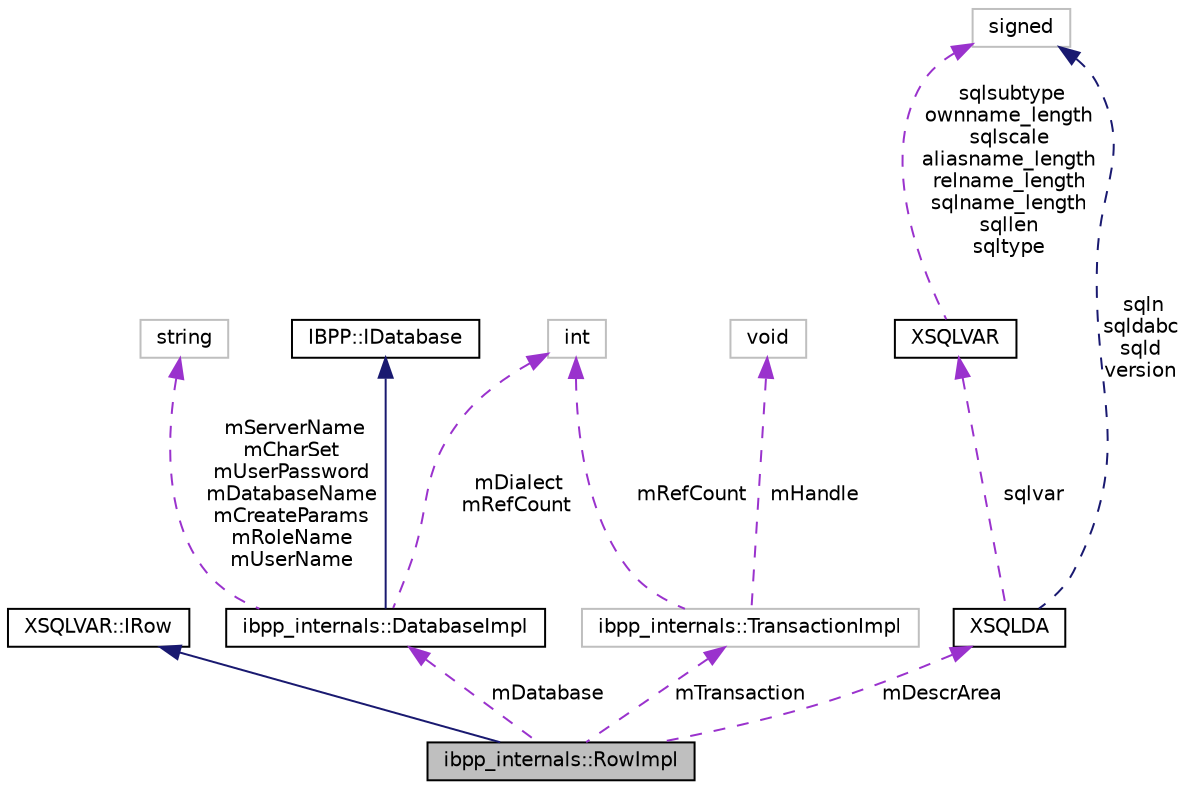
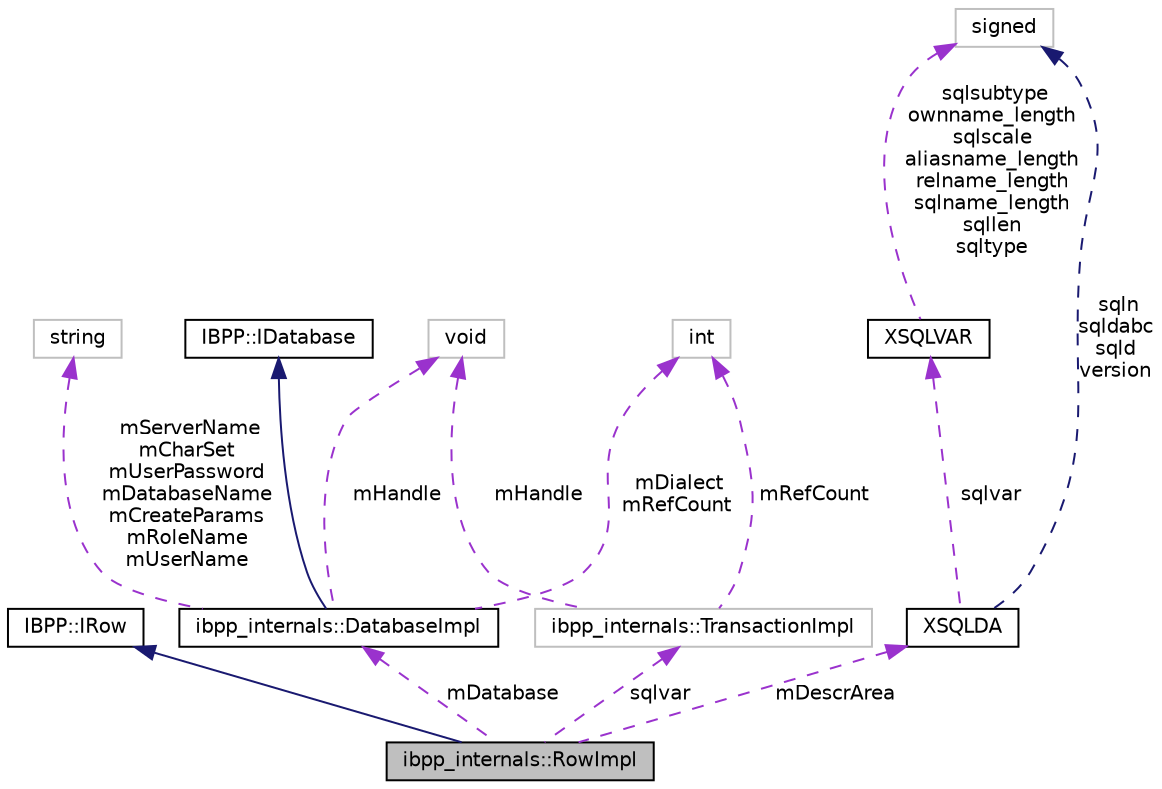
none -> (329, 468)
(99, 628) -> (76, 628)
(737, 695) -> (658, 695)
